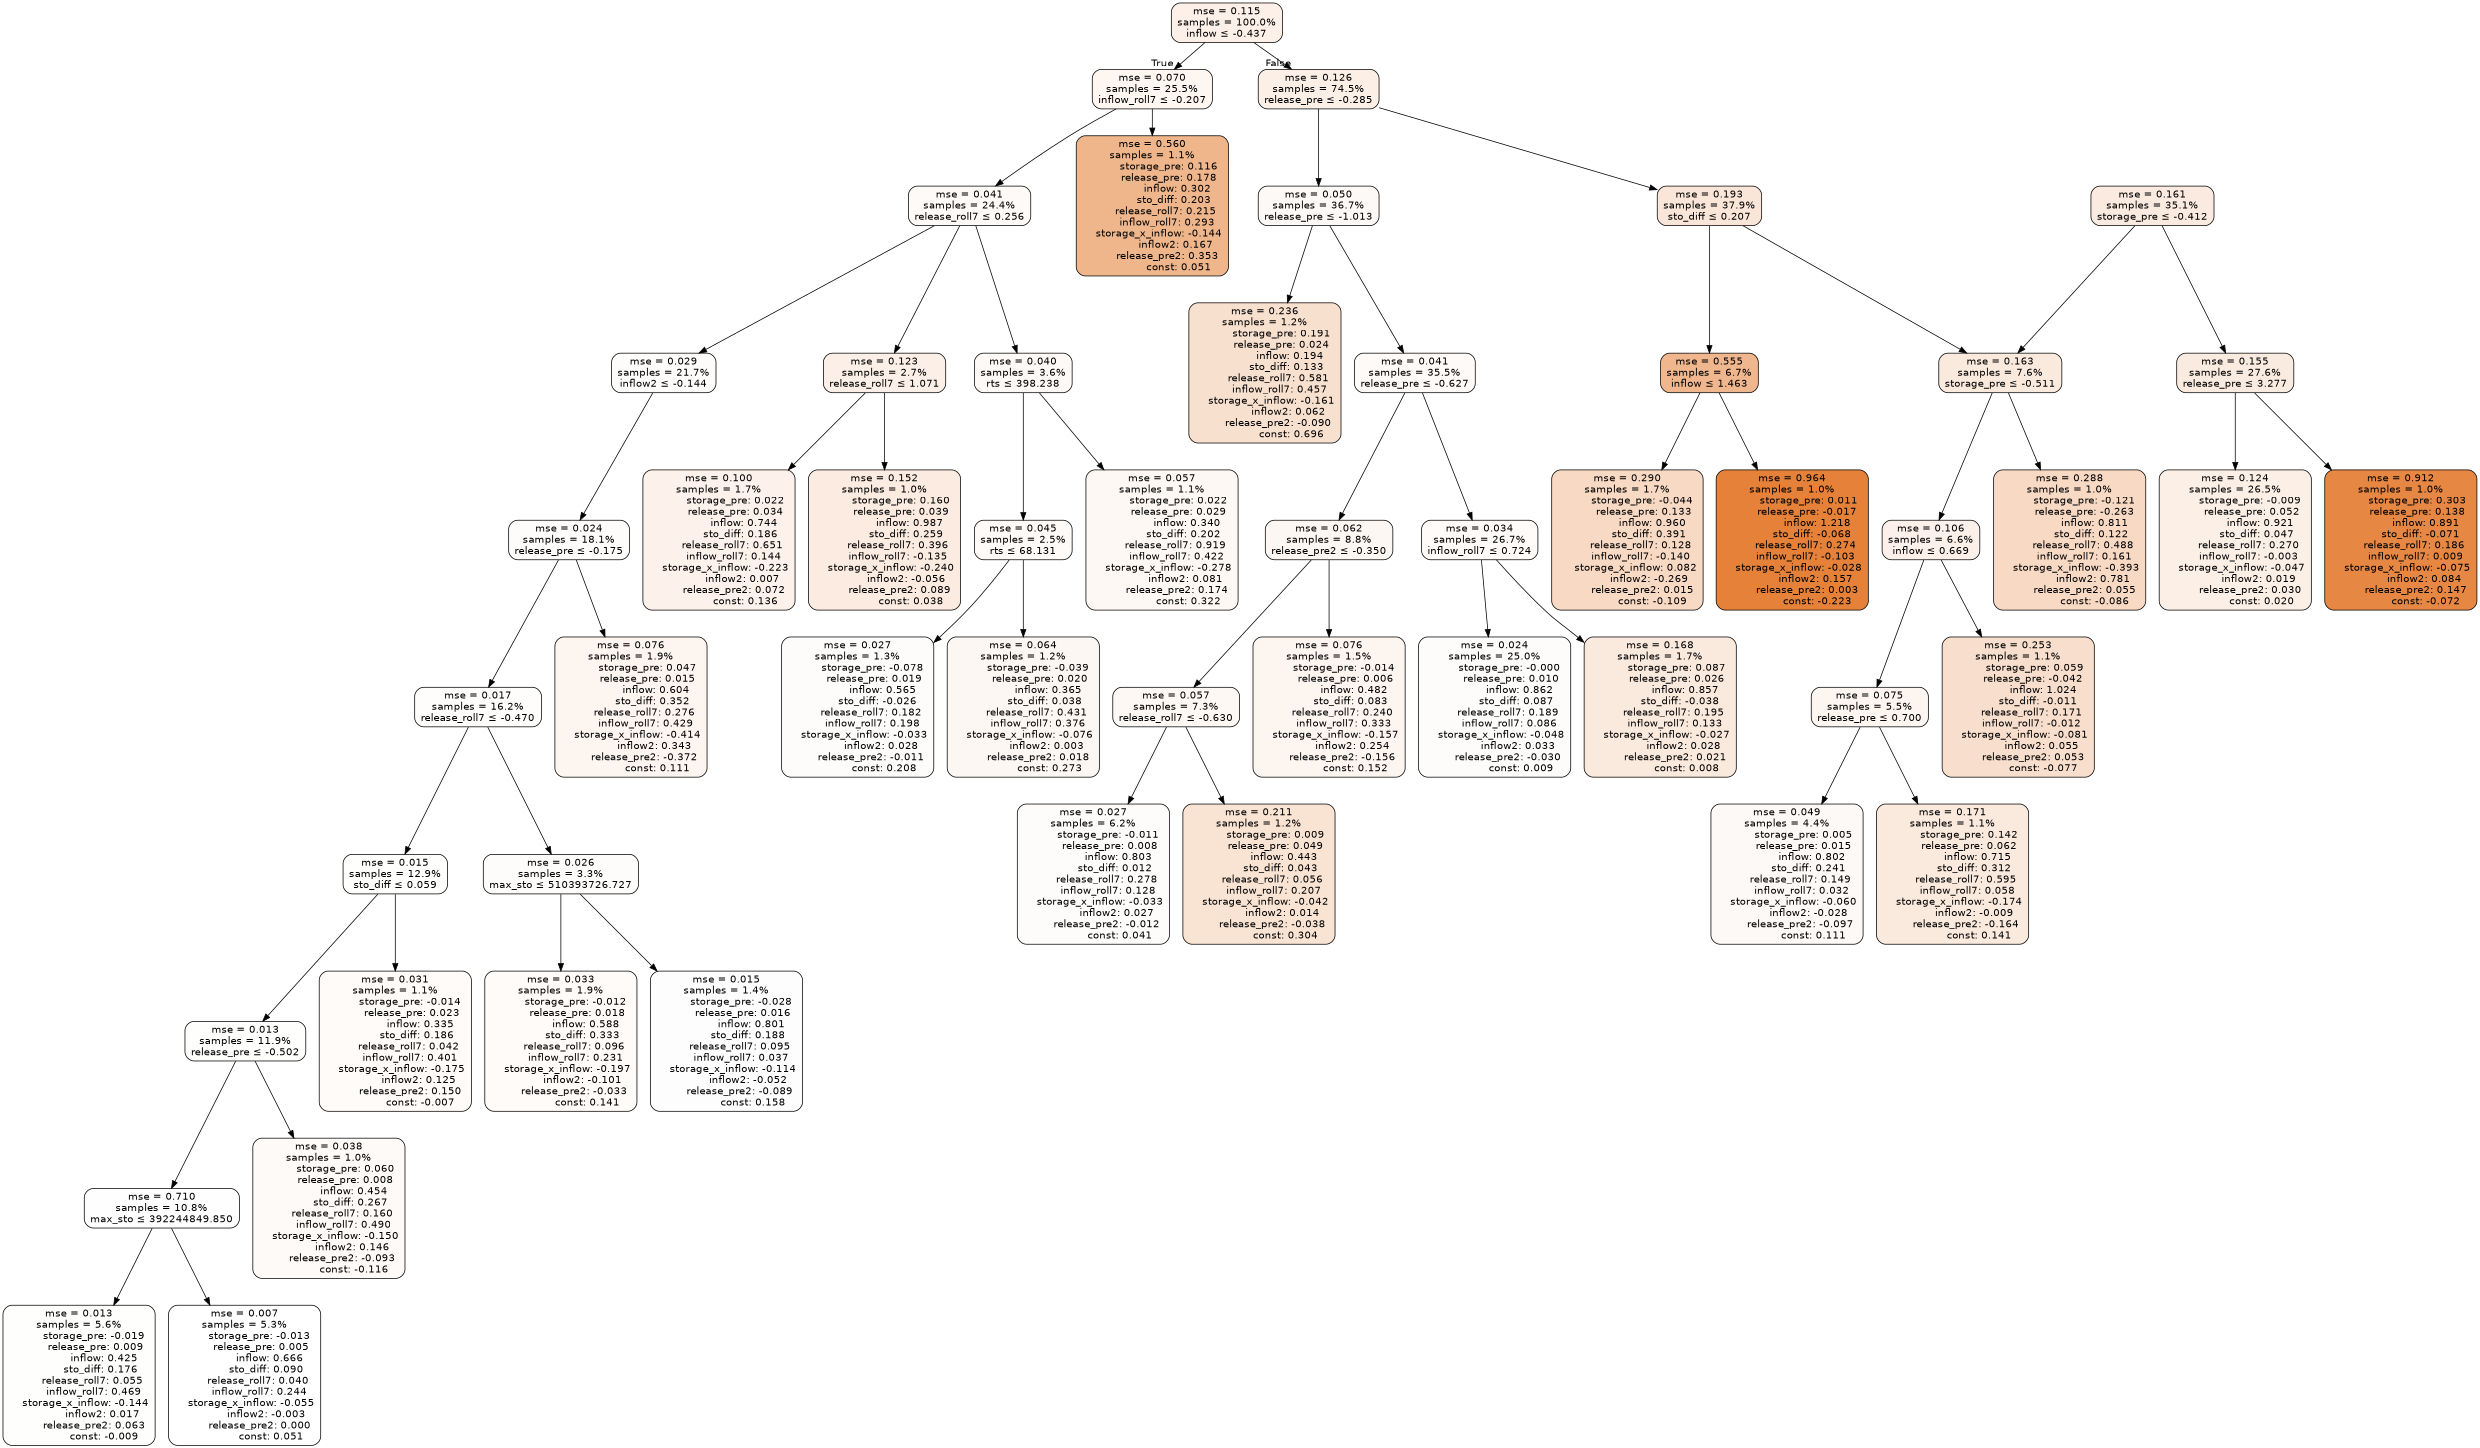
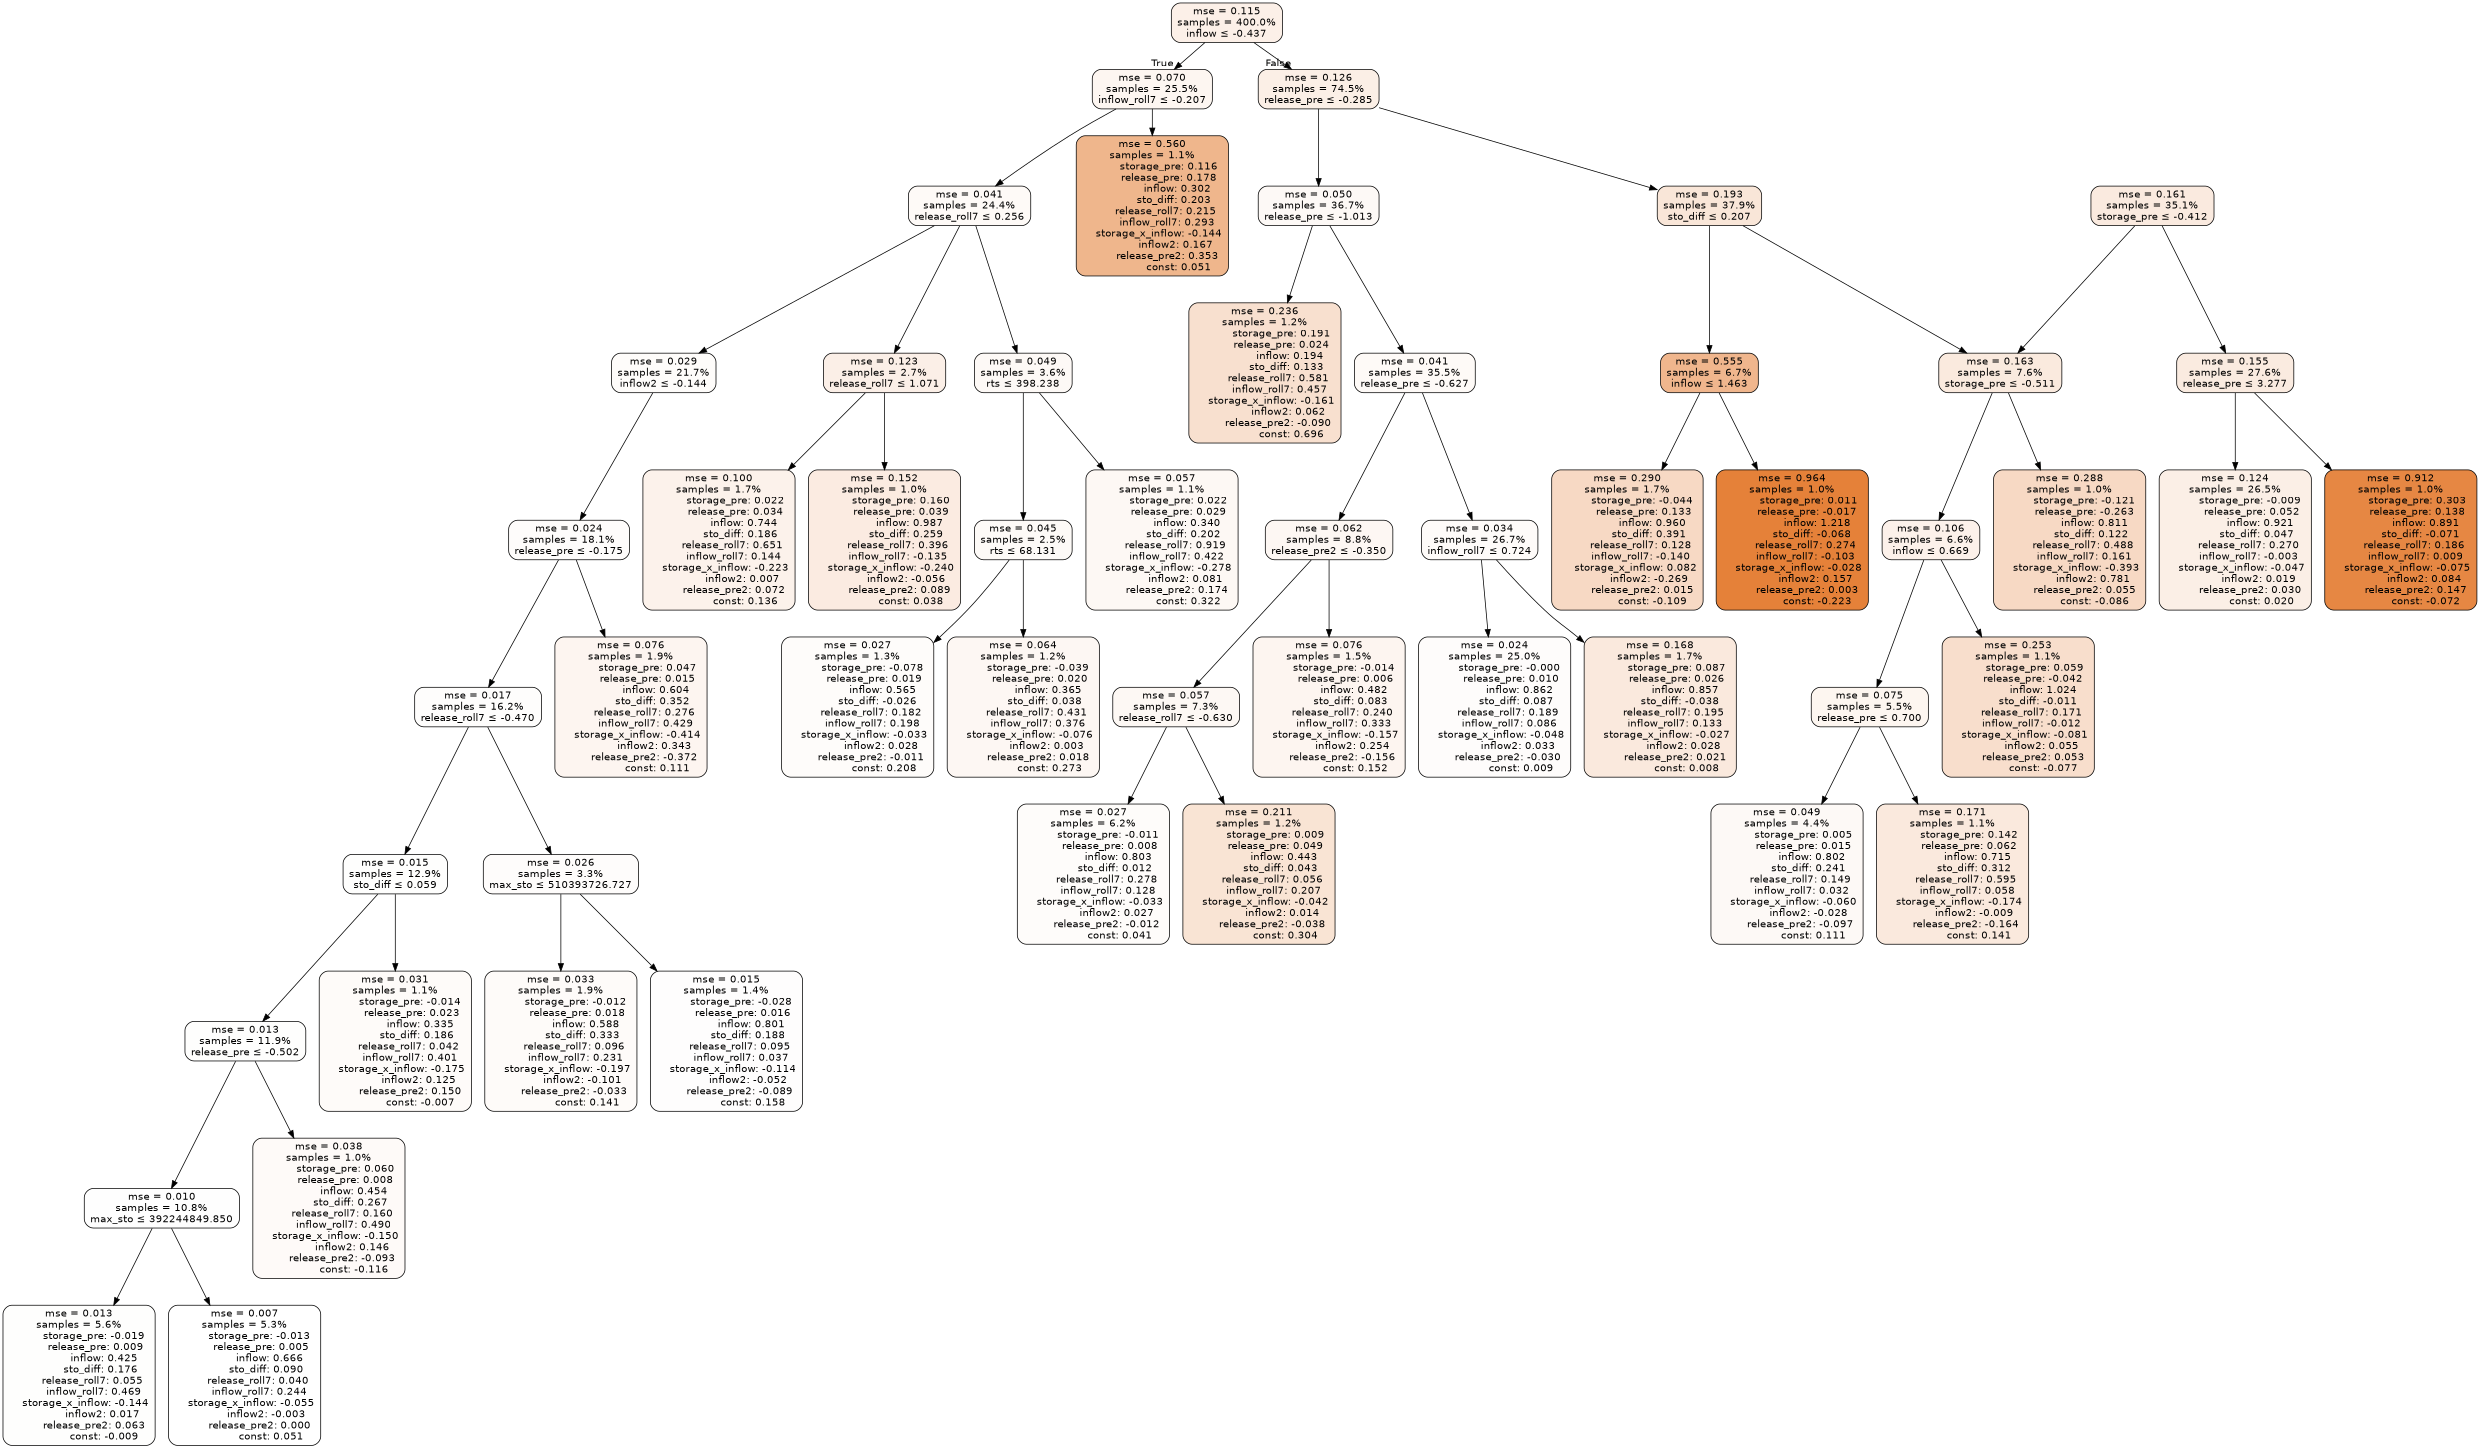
(1227, 23) -> (1227, 23)
(1023, 373) -> (1023, 373)
(162, 1208) -> (162, 1208)
